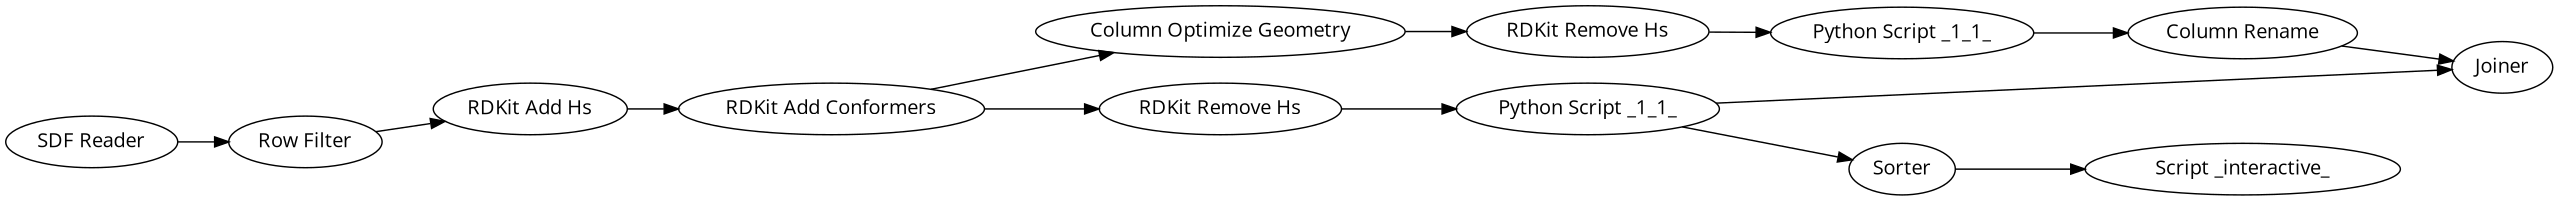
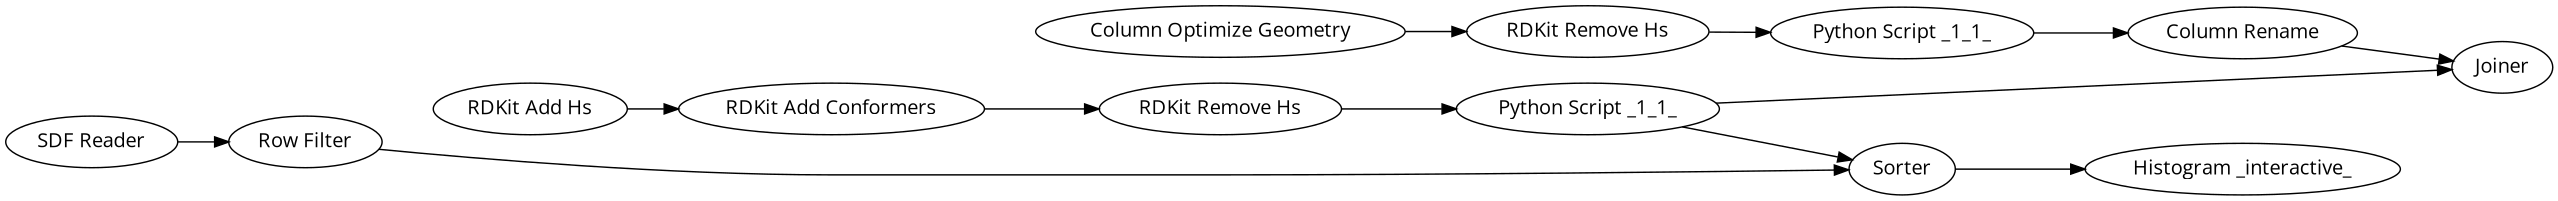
(1015, 72) -> none
(403, 128) -> (1106, 175)
(2243, 169) -> (2243, 169)
